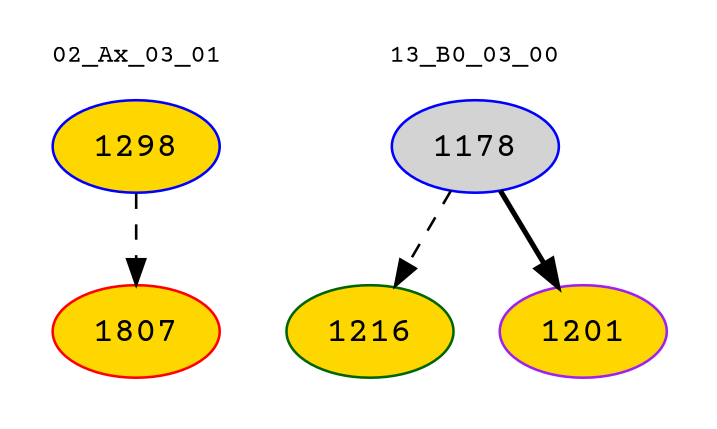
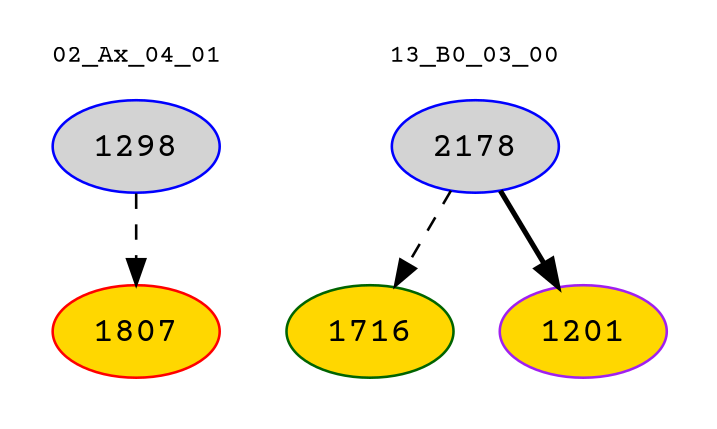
(137, 55) -> (137, 55)
(136, 146) -> (136, 146)
(475, 146) -> (475, 146)
(370, 331) -> (370, 331)
